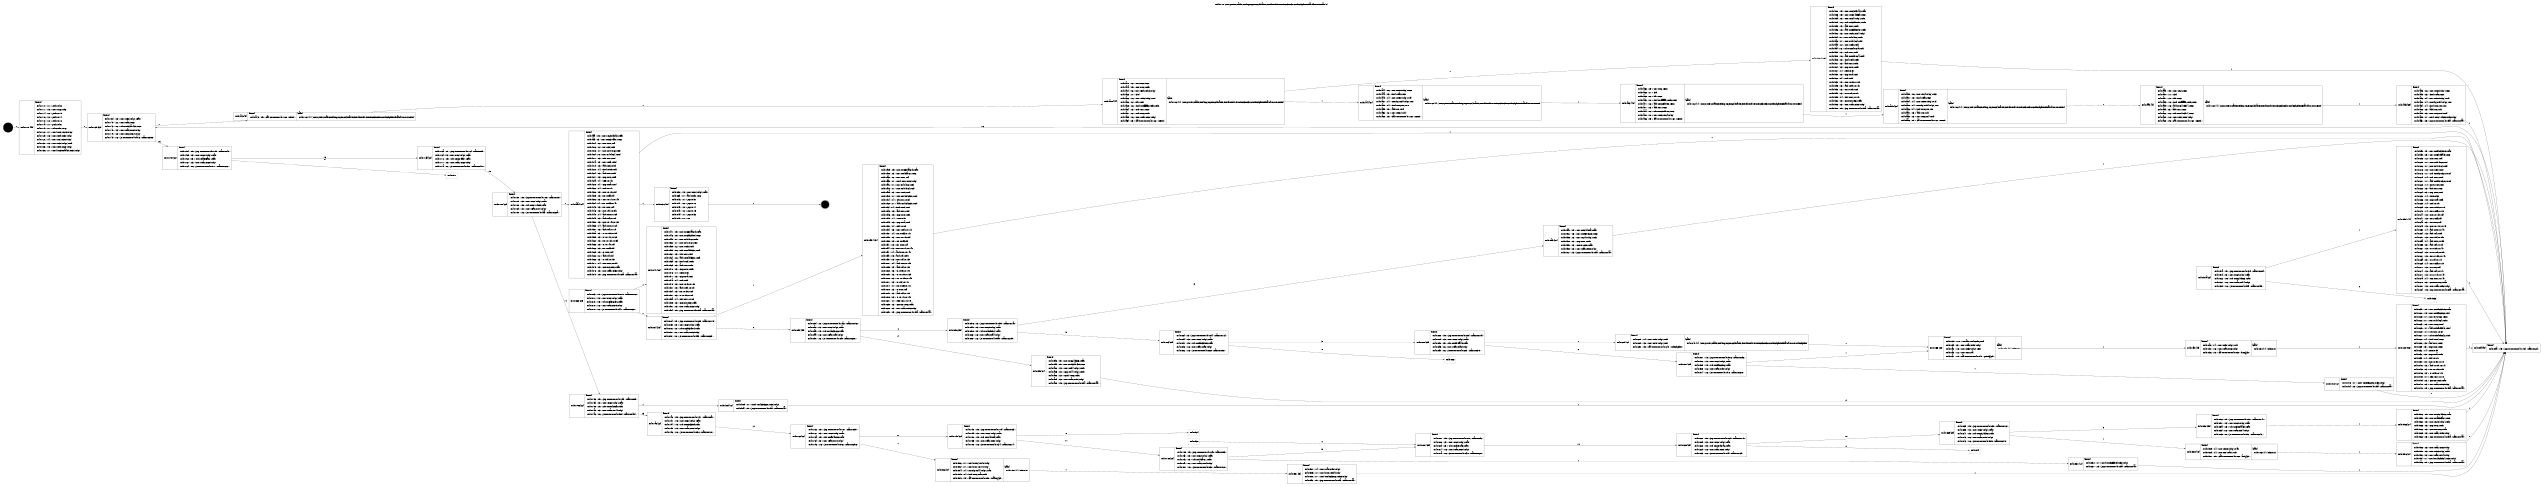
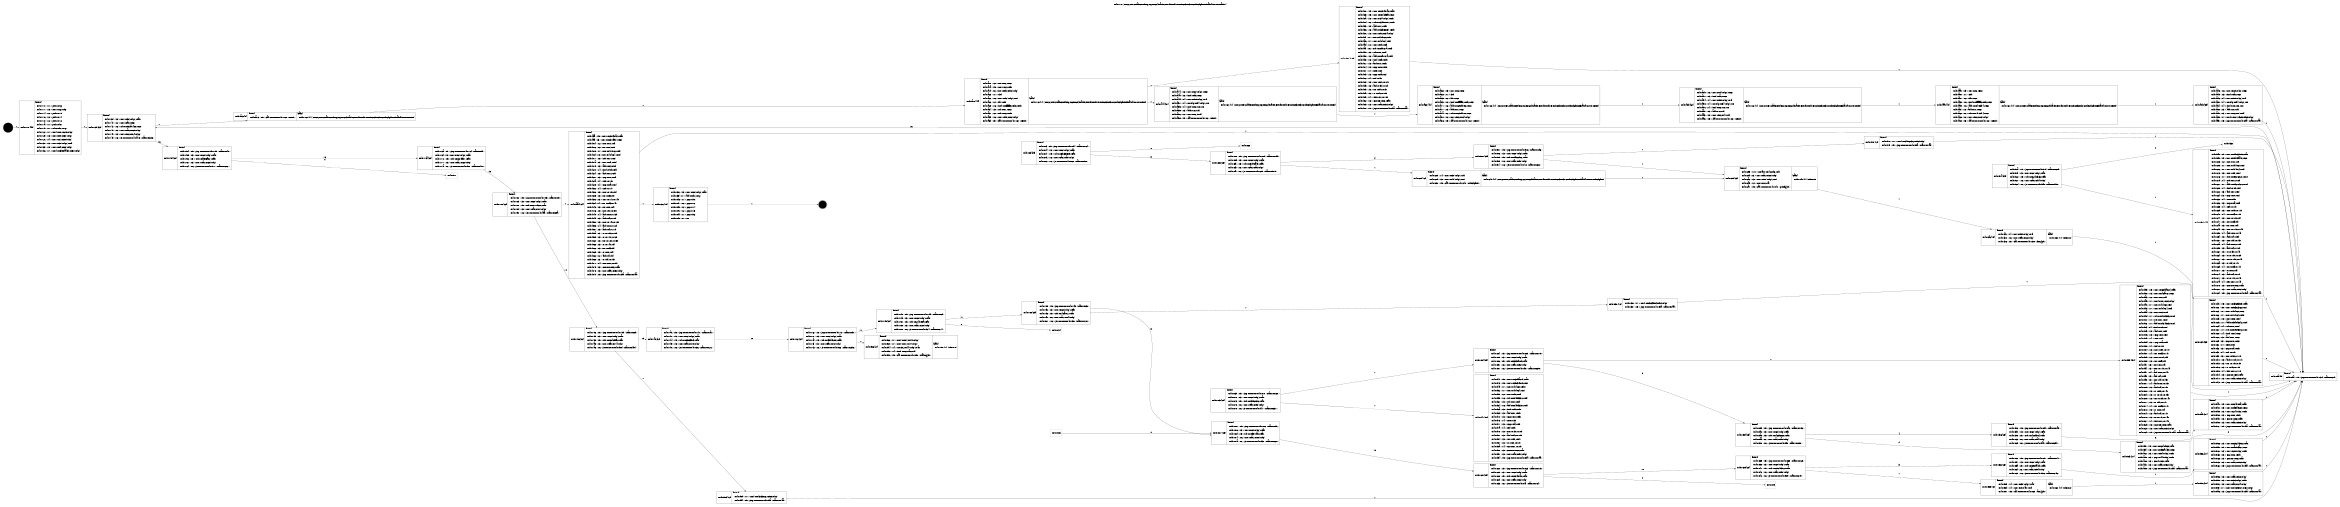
(1088, 336) -> none
(1322, 474) -> none
